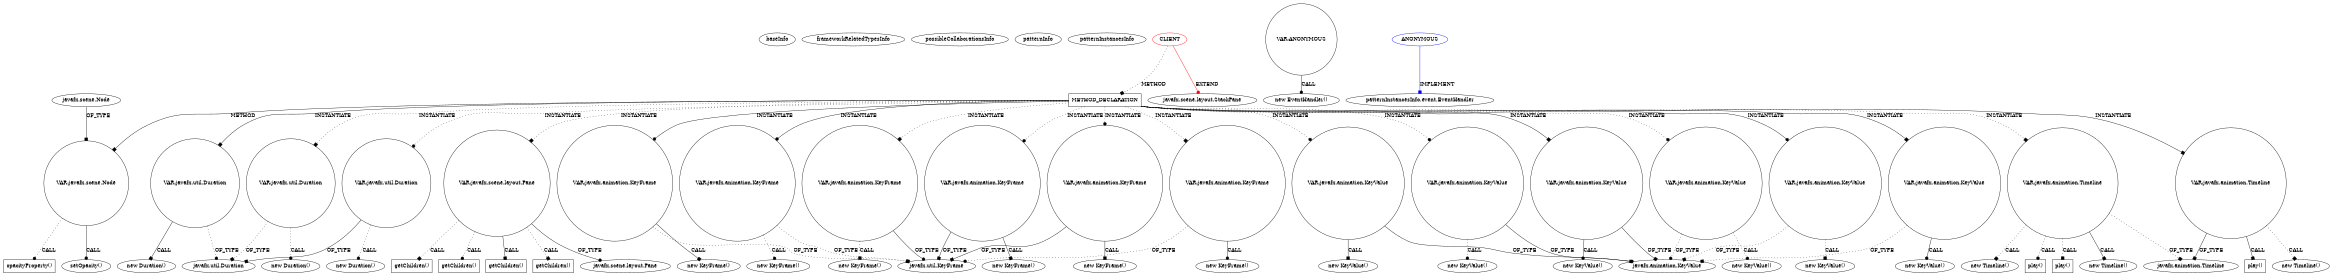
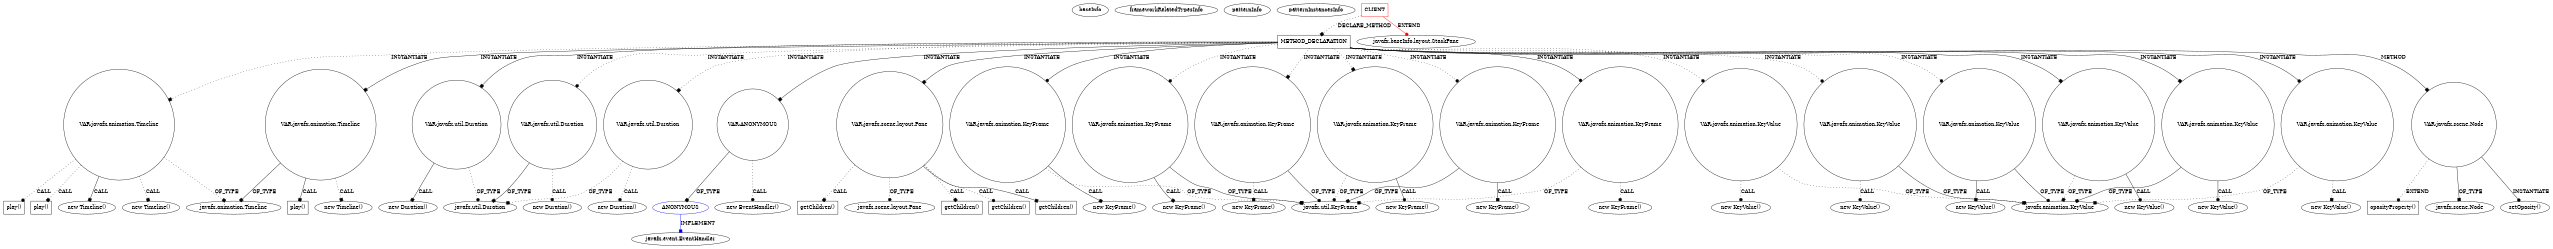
(960, 39) -> none
(1170, 39) -> (1375, 10)
none -> (1025, 50)
(1301, 83) -> (753, 179)
(1154, 84) -> (1365, 26)
(1202, 100) -> (1416, 42)
(1420, 100) -> (681, 239)
(798, 104) -> (1099, 50)
(86, 122) -> (2458, 182)
none -> (709, 175)
(563, 246) -> (890, 188)
(49, 250) -> (2418, 192)
(93, 250) -> (2531, 192)
